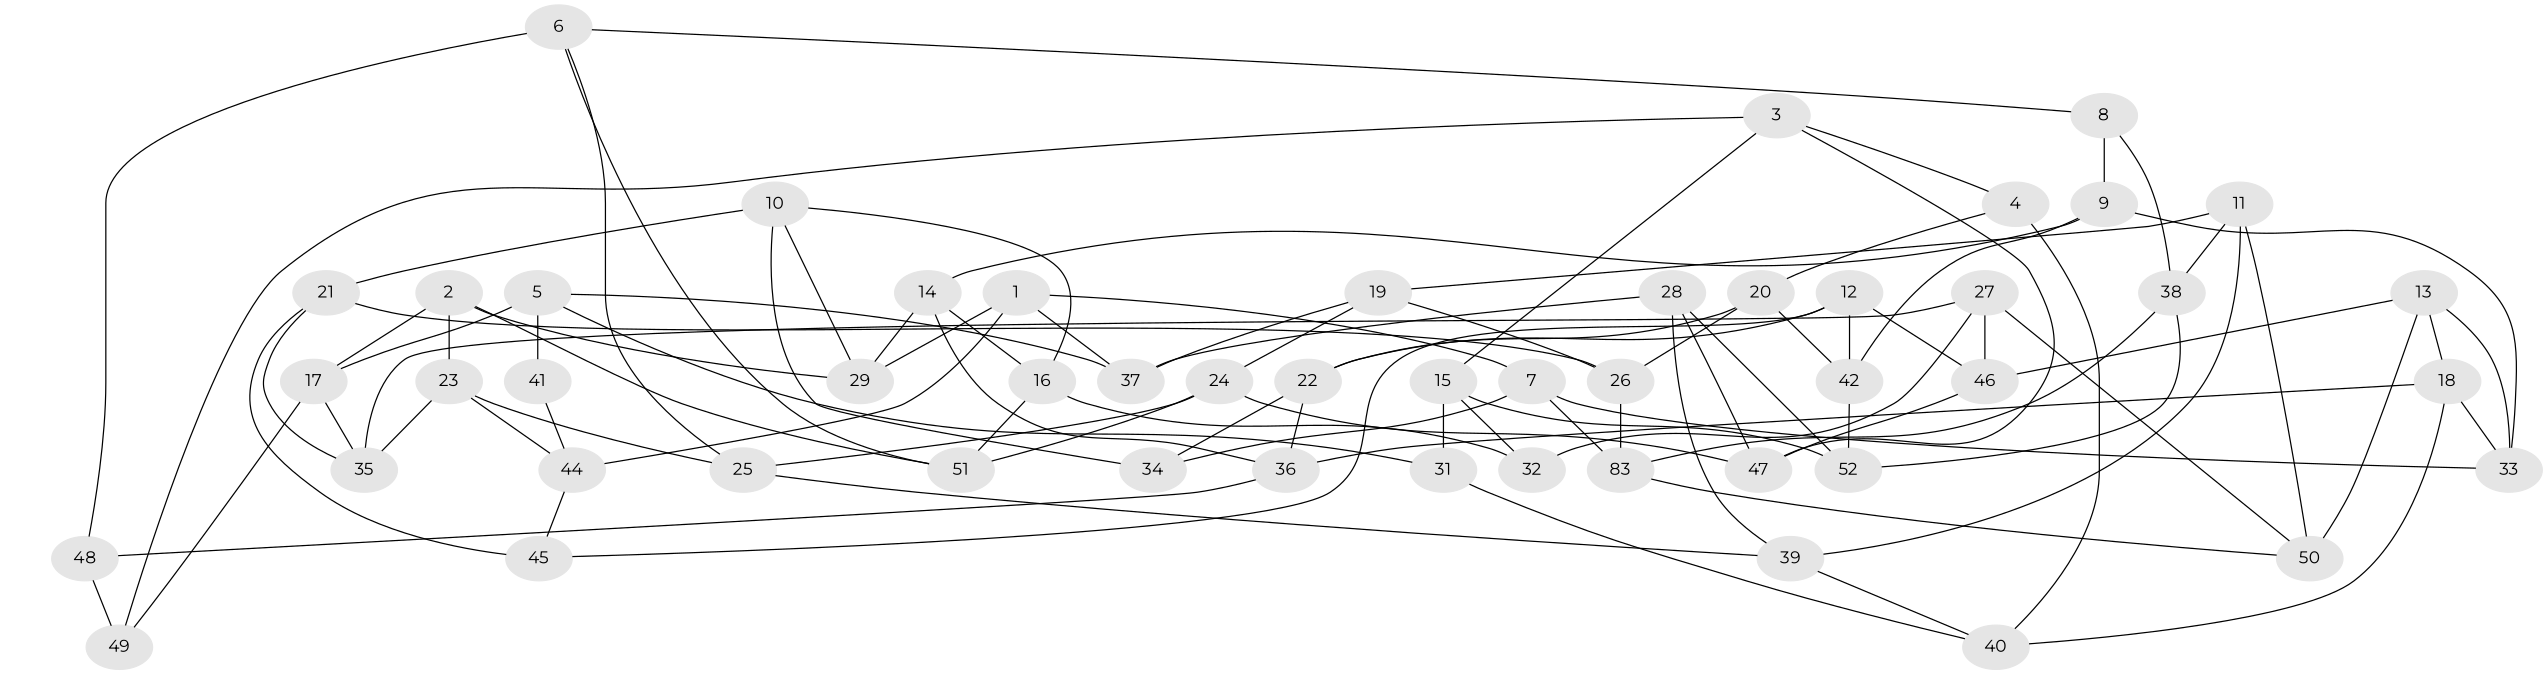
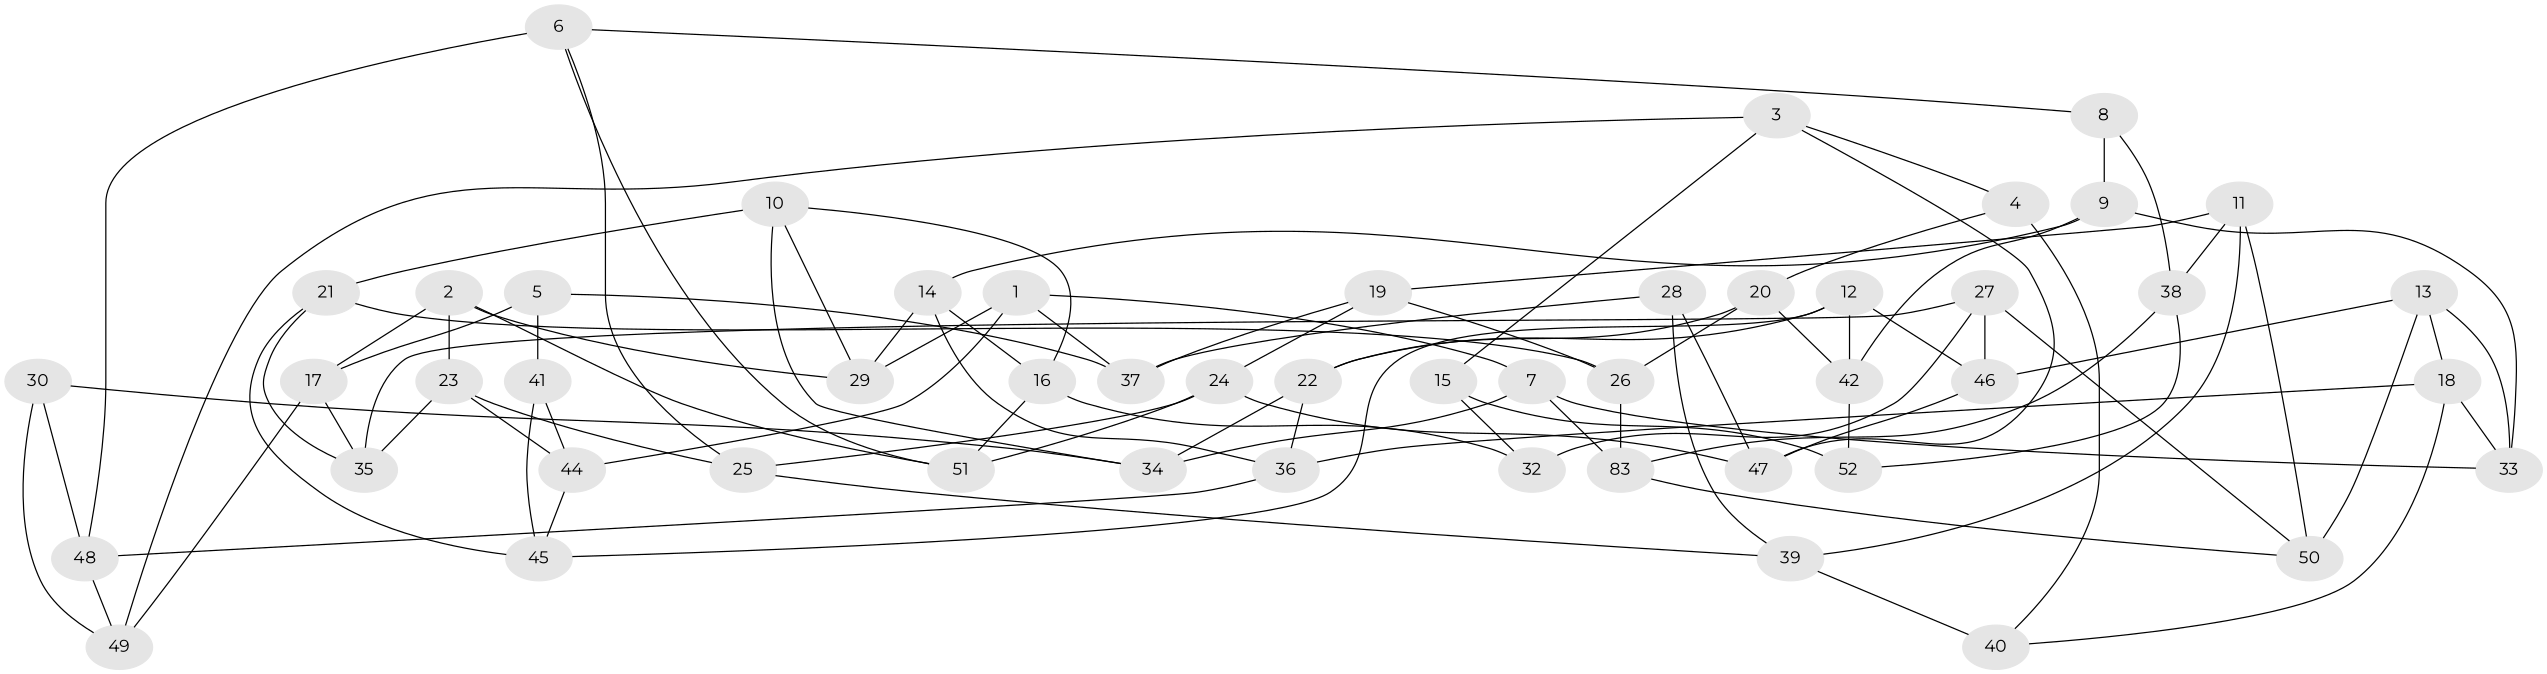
none -> (38, 381)
(1760, 381) -> none
none -> (527, 470)
(1443, 470) -> none
